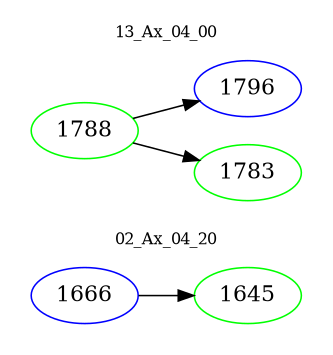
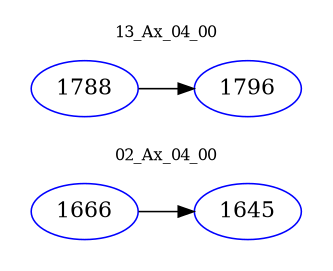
(85, 131) -> (85, 89)
(248, 173) -> none
(166, 240) -> (166, 156)
(248, 296) -> (248, 212)
